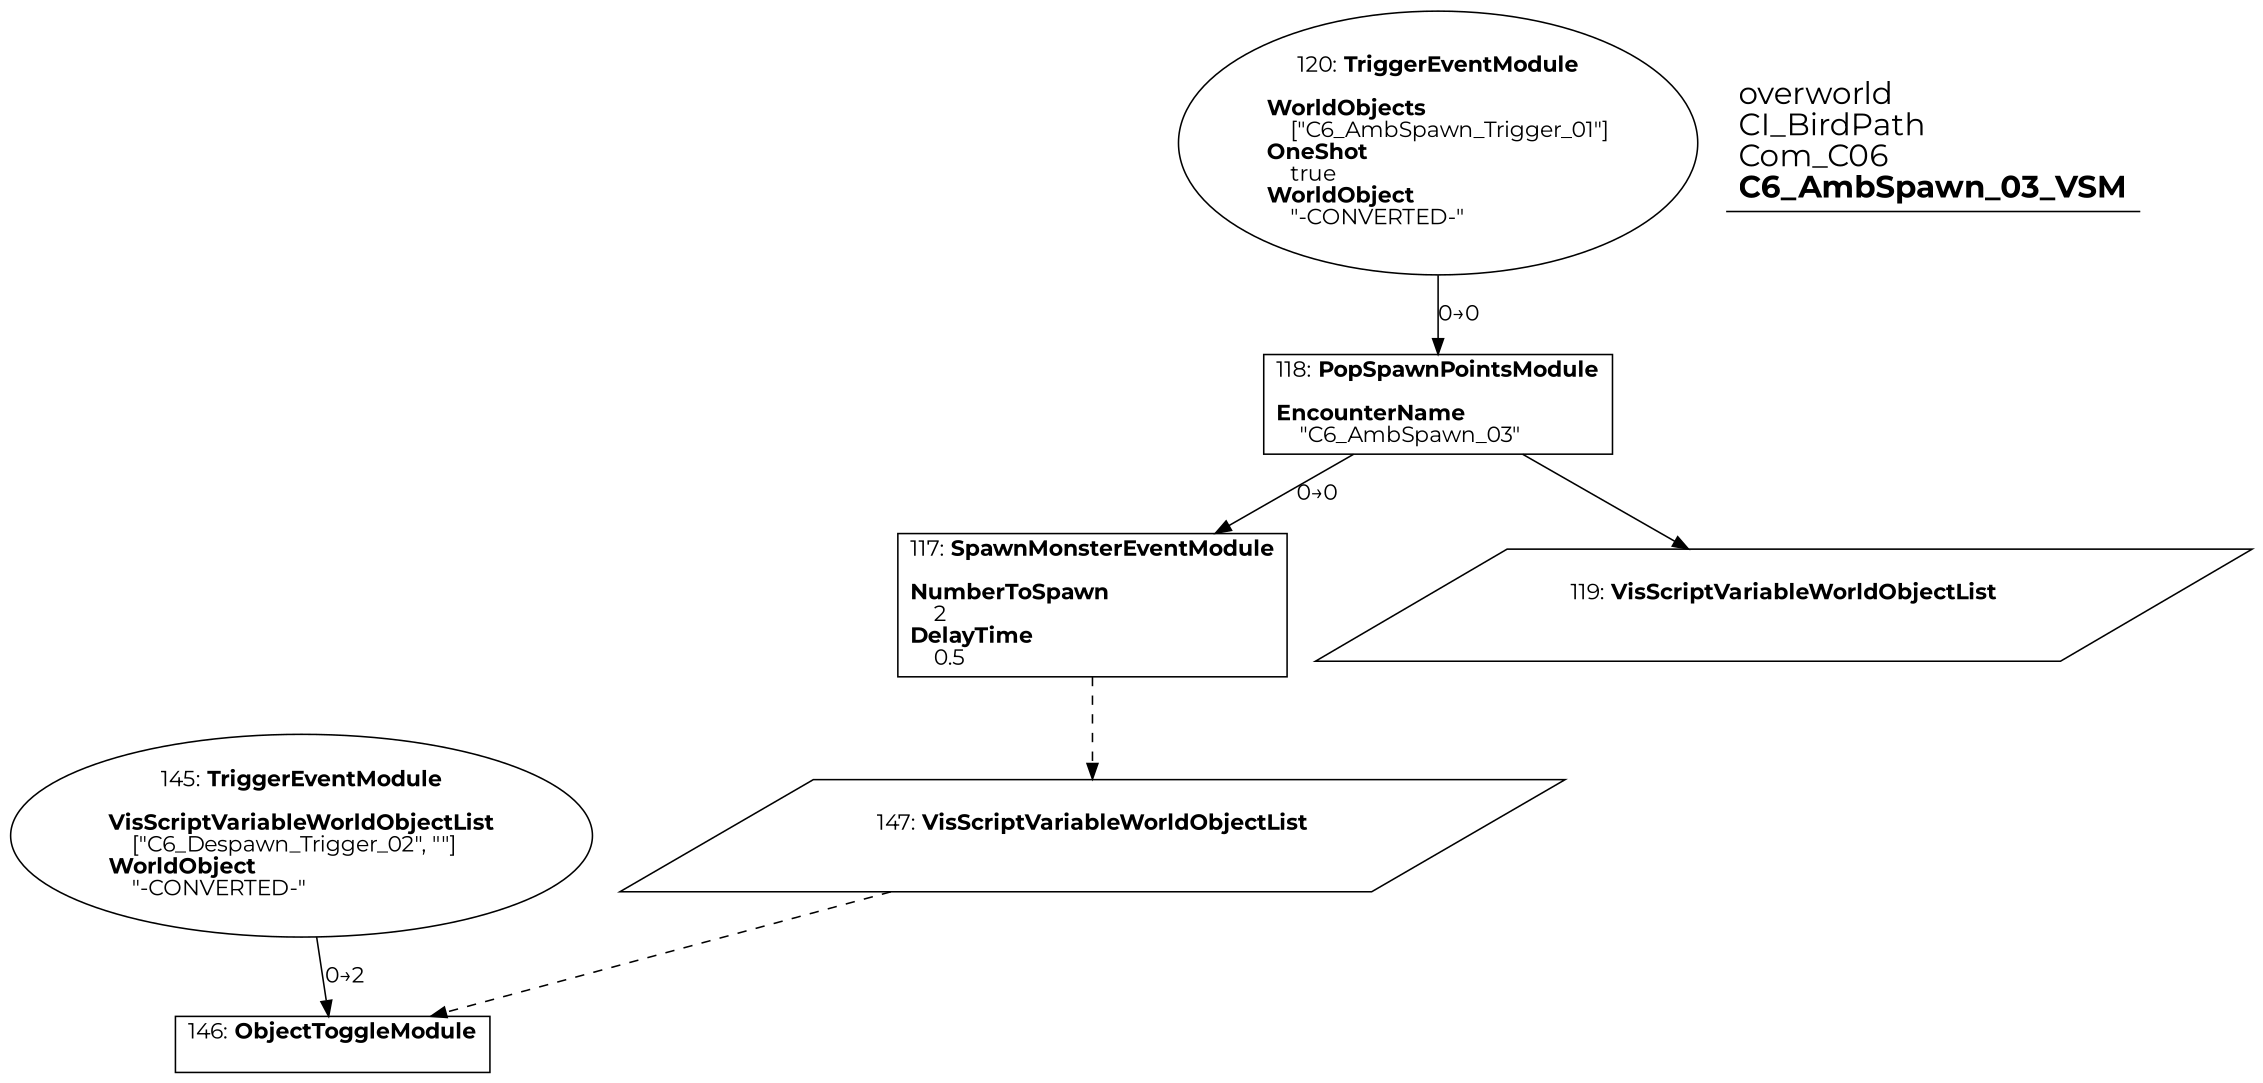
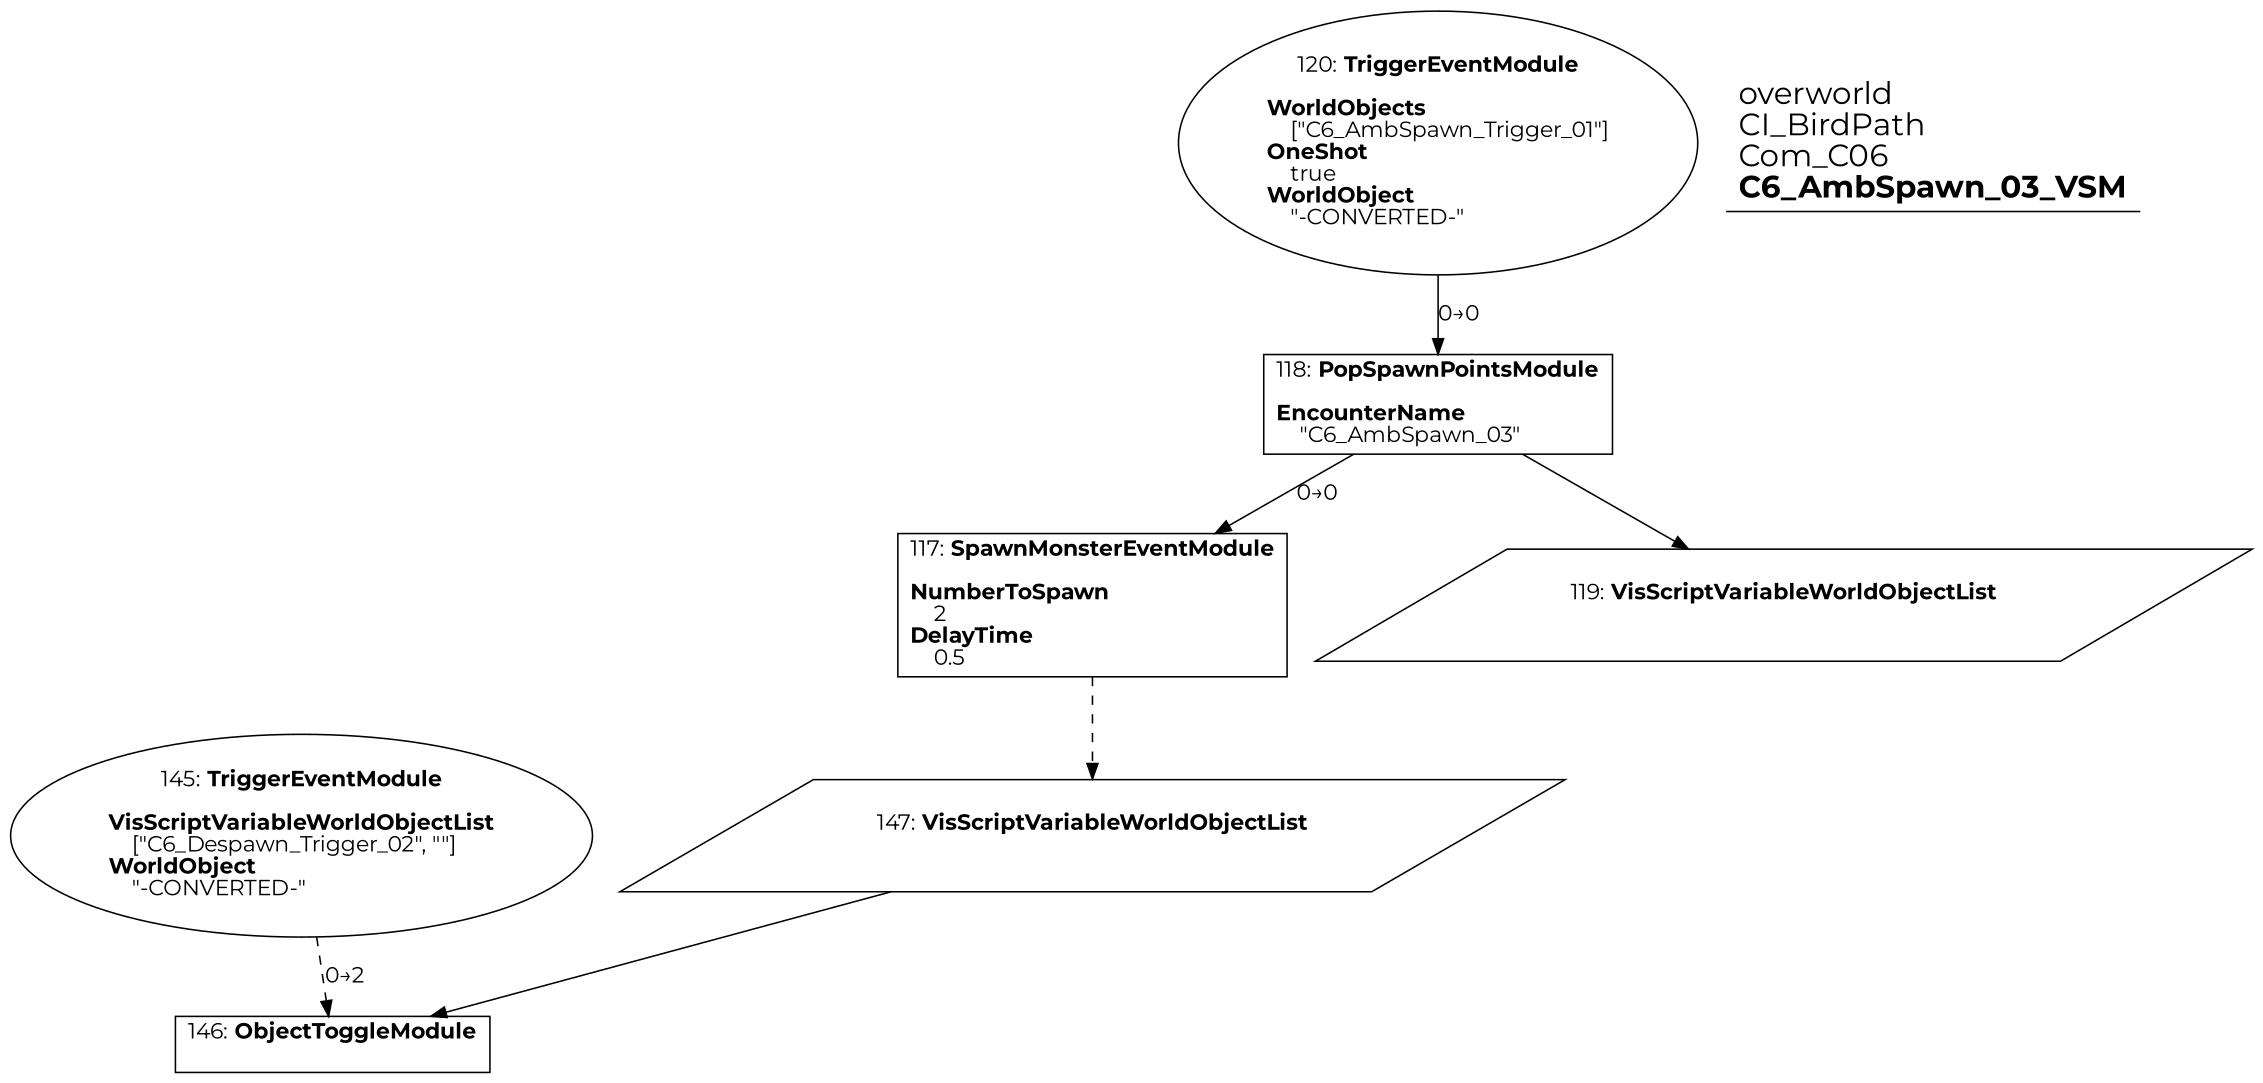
(668, 952) -> (668, 952)
(321, 969) -> (321, 969)
